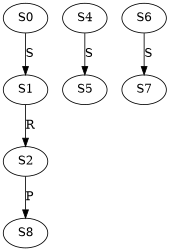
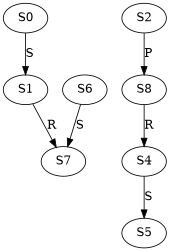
(26, 121) -> (43, 122)
none -> (144, 121)
